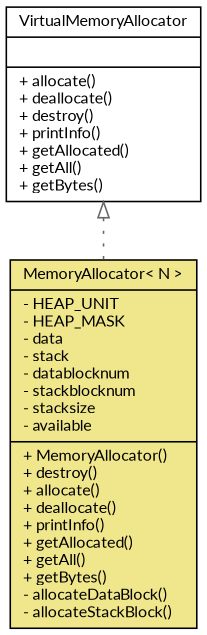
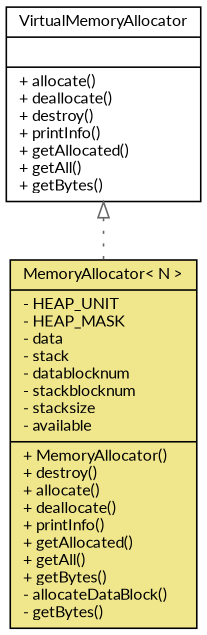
(98, 612) -> (64, 612)
